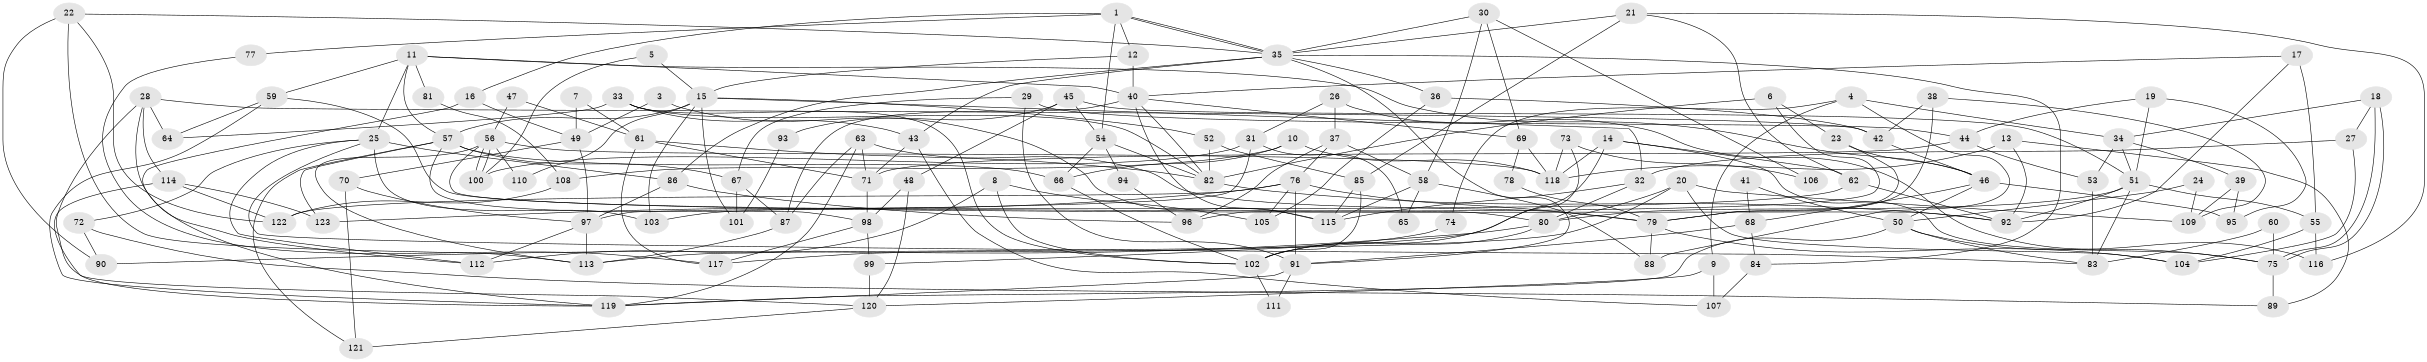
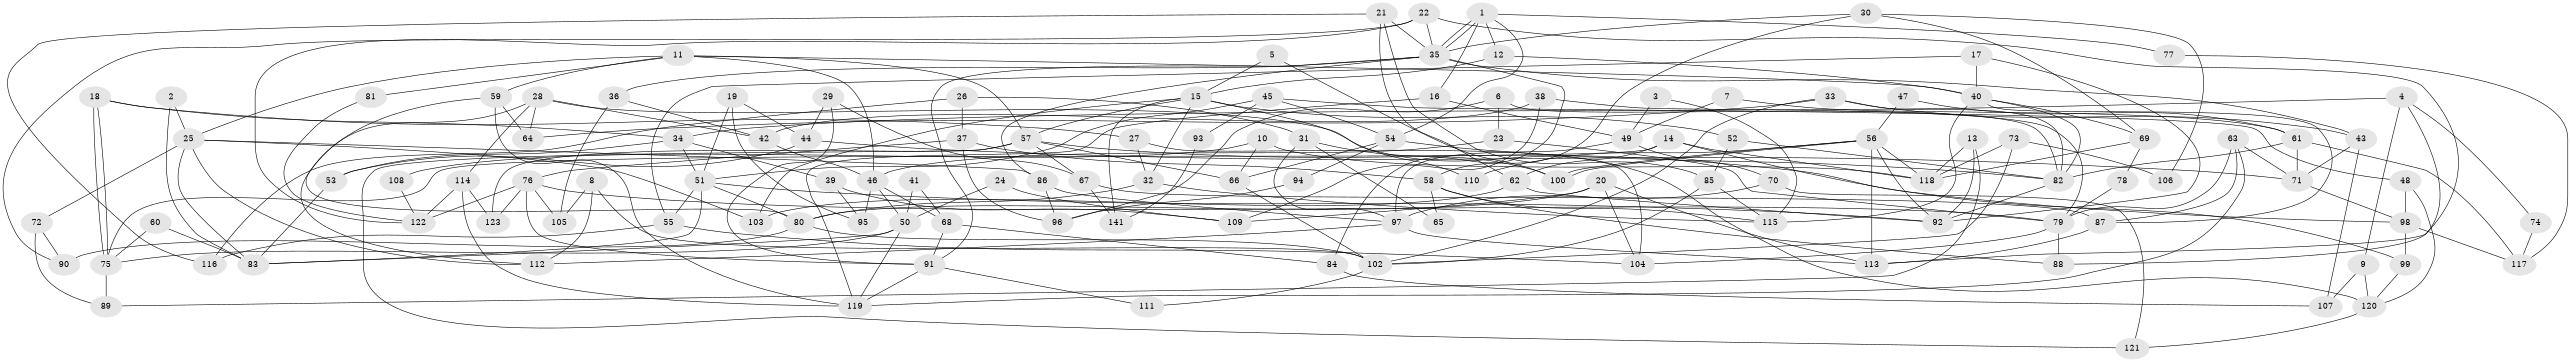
none -> (171, 97)
(506, 126) -> (289, 187)
(737, 223) -> (1116, 223)
